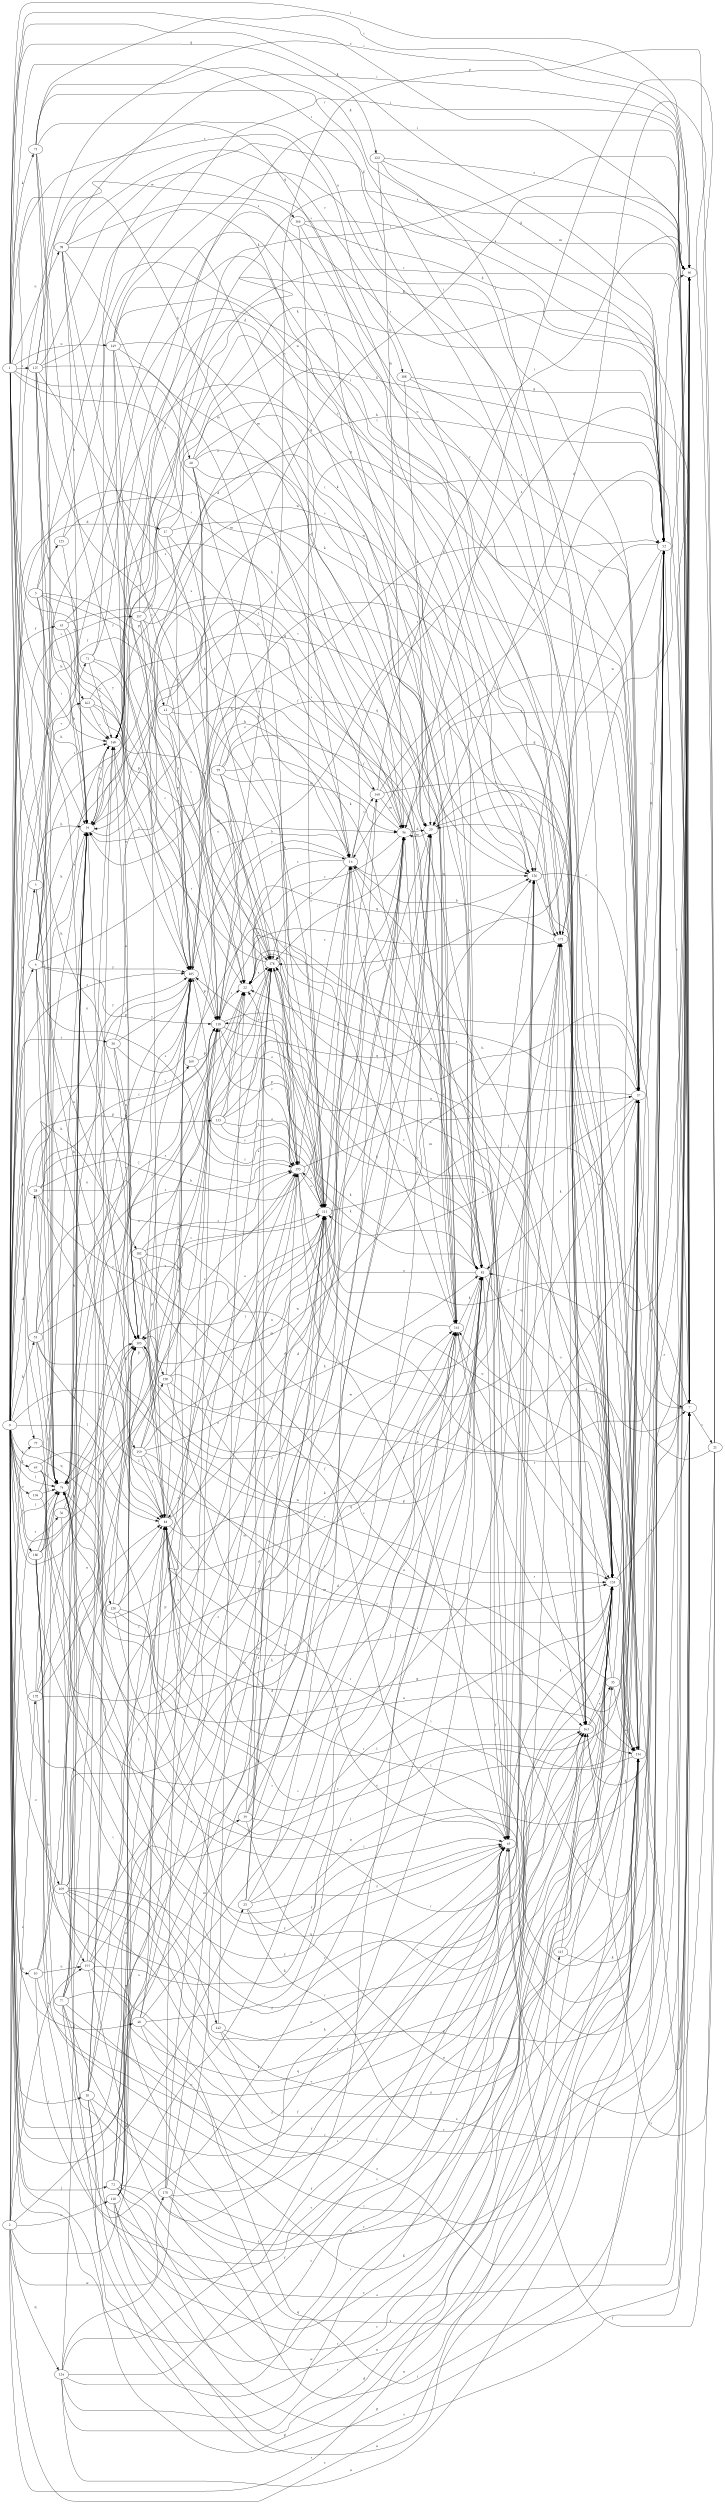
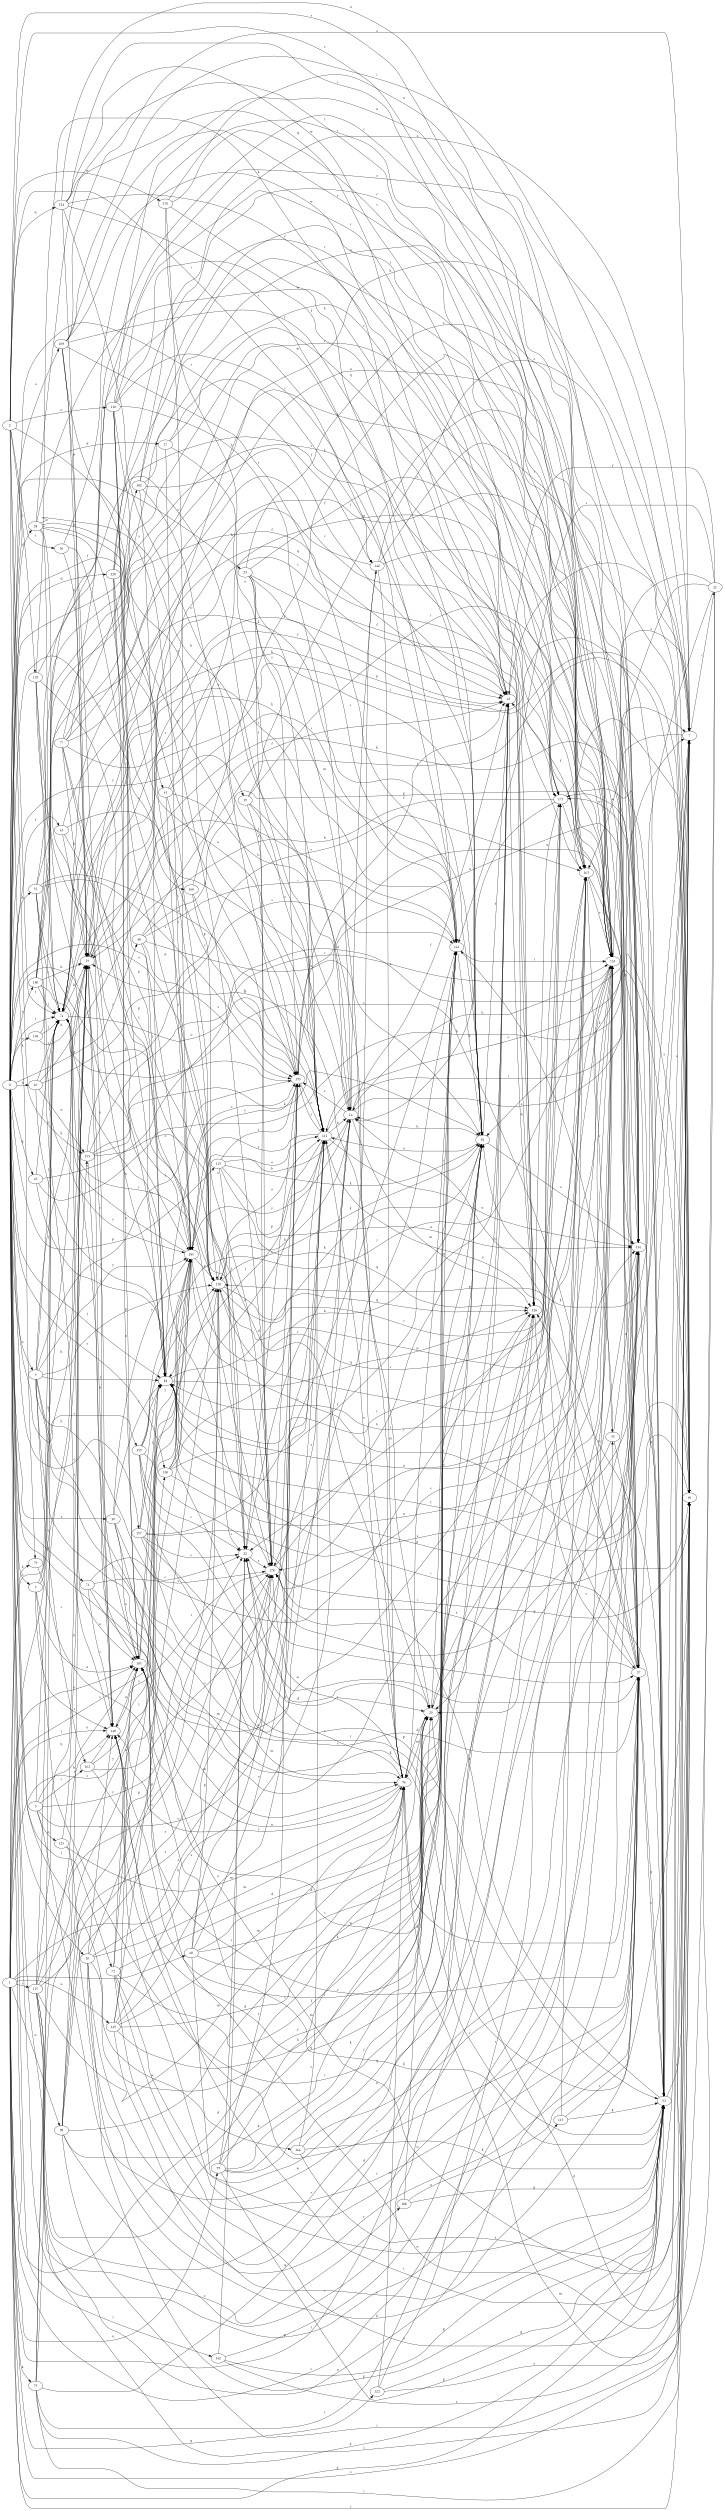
(290, 1542) -> (319, 688)
none -> (22, 2309)
